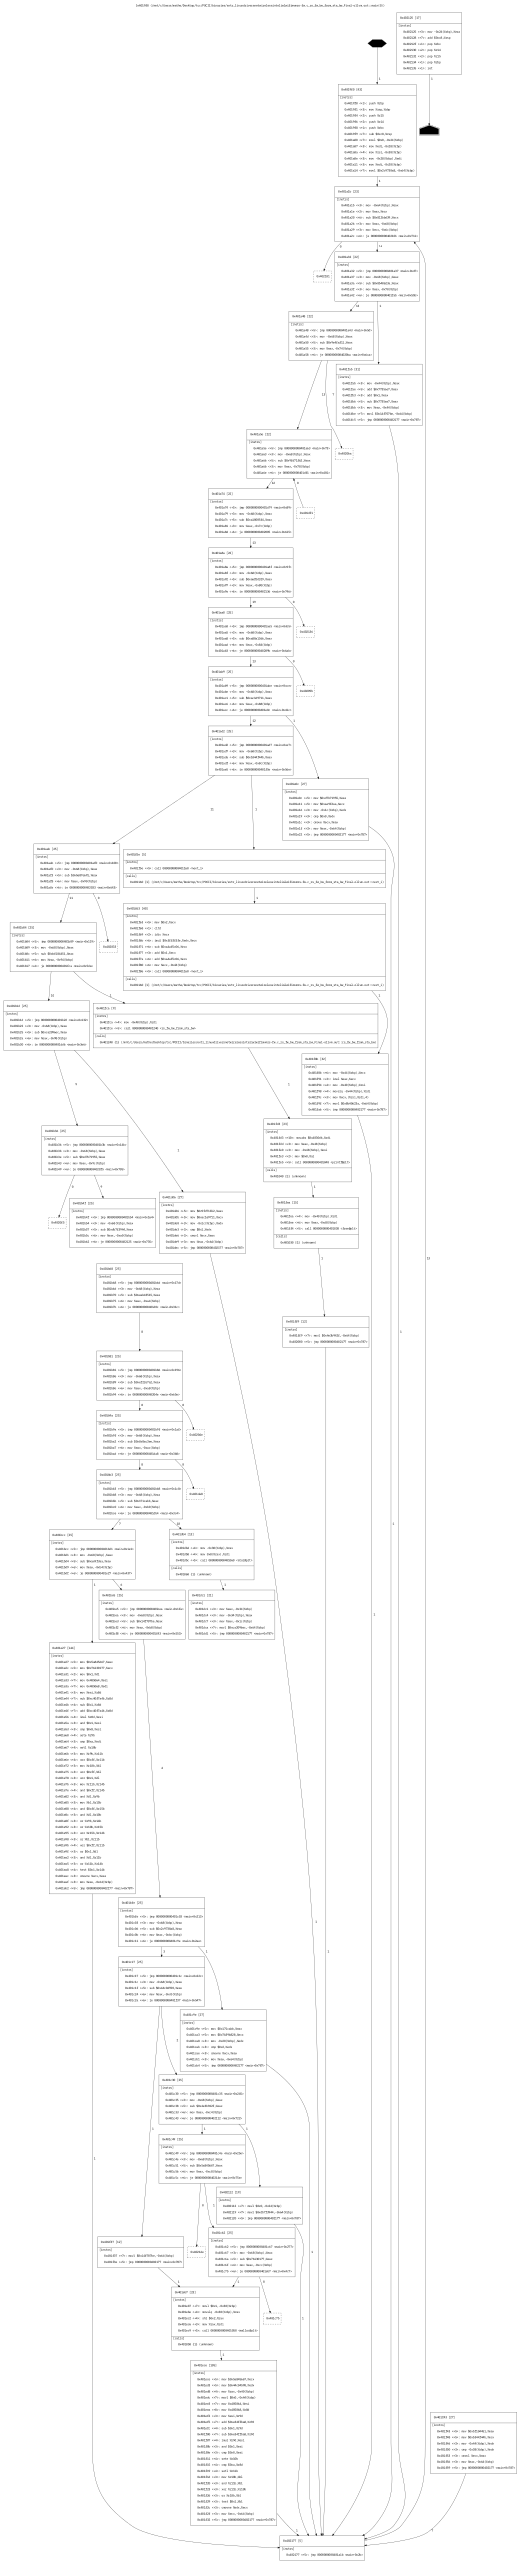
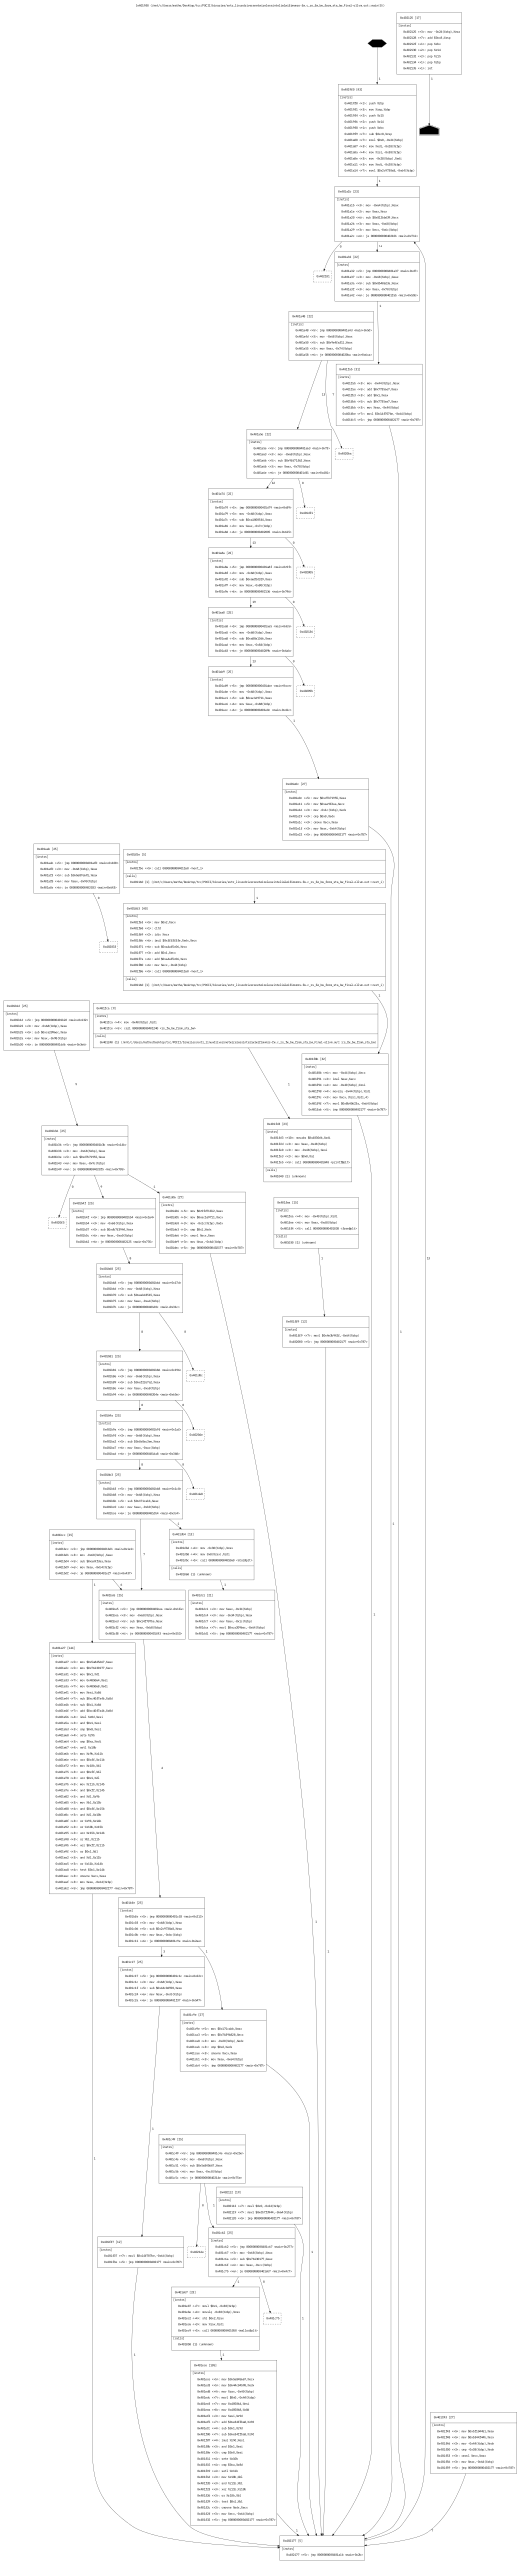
(355, 306) -> none
(298, 494) -> (302, 492)
none -> (306, 573)
(251, 751) -> none
(53, 947) -> none
(131, 1118) -> (143, 1183)
(312, 1189) -> none
none -> (126, 1255)
none -> (195, 1376)
(117, 1524) -> (141, 1554)
(178, 1524) -> (178, 1524)
(202, 2100) -> none
(168, 2277) -> (146, 2448)
